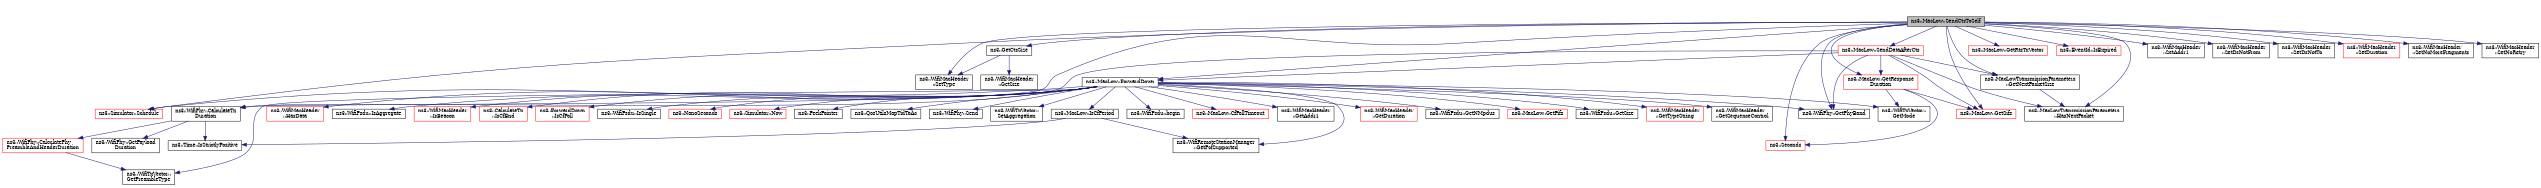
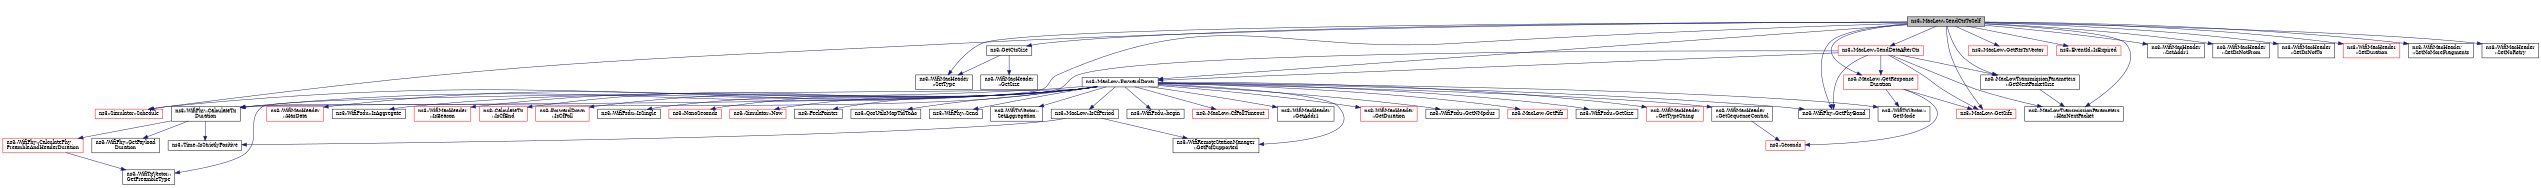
(1816, 47) -> (1764, 130)
none -> (671, 97)
